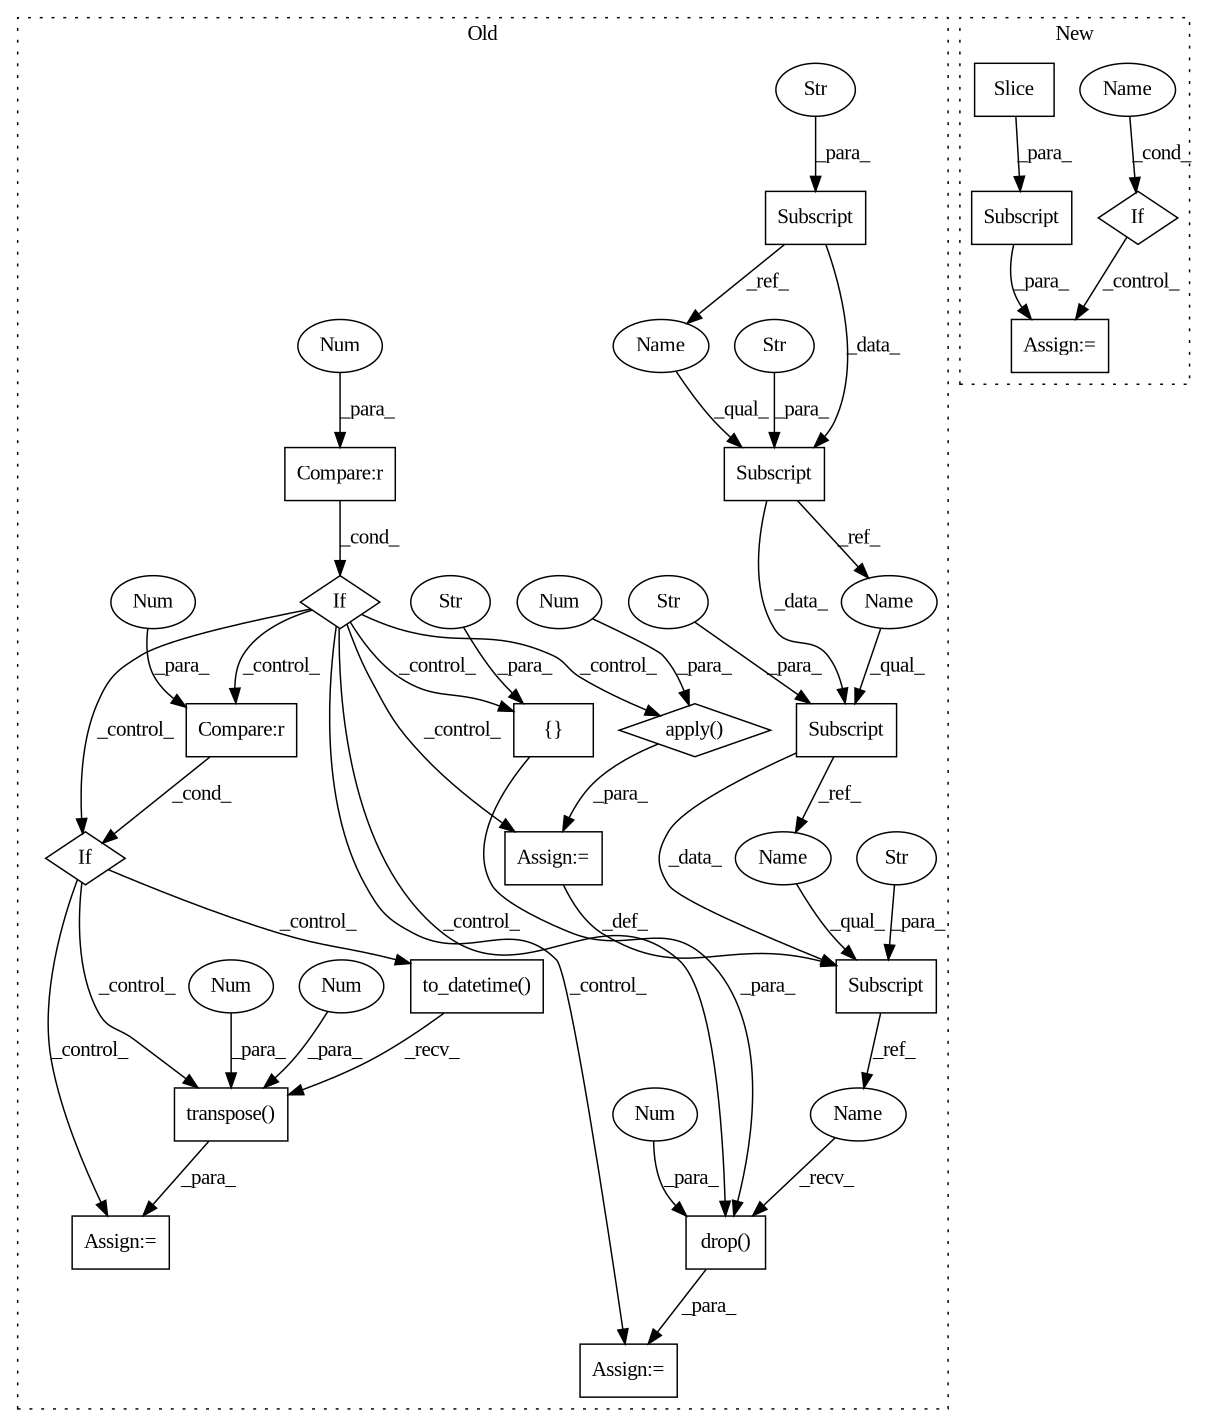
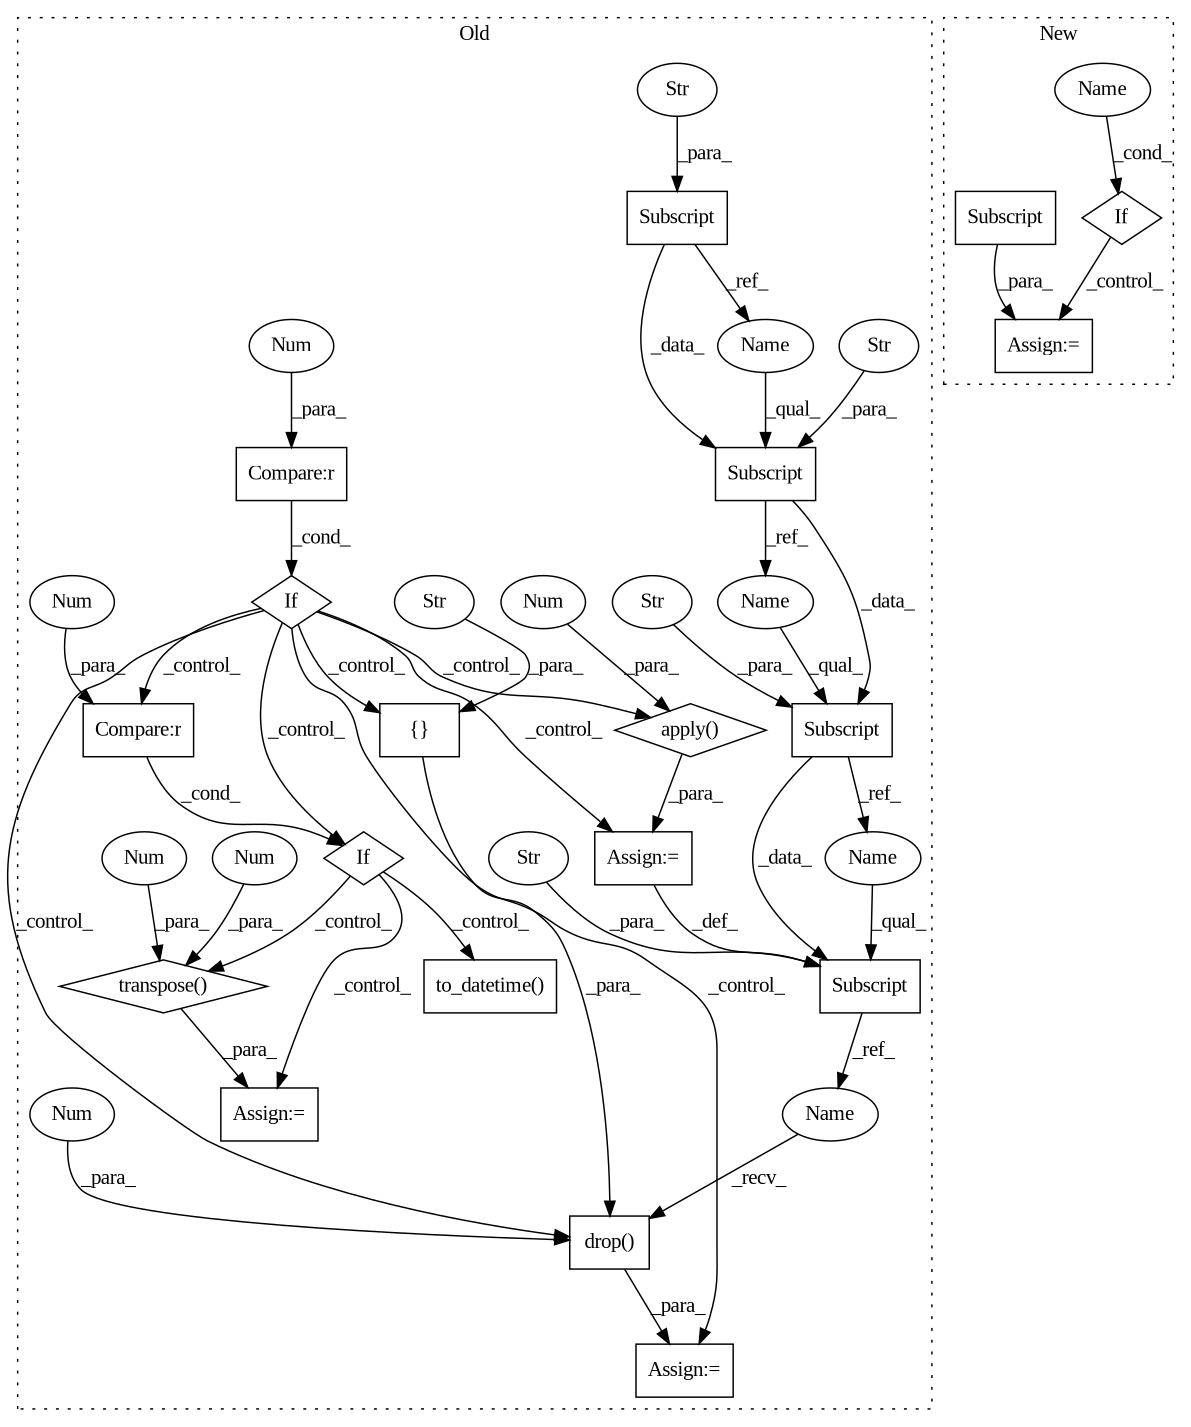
(1014, 90) -> none
(376, 1057) -> none
(231, 1114) -> (163, 986)
